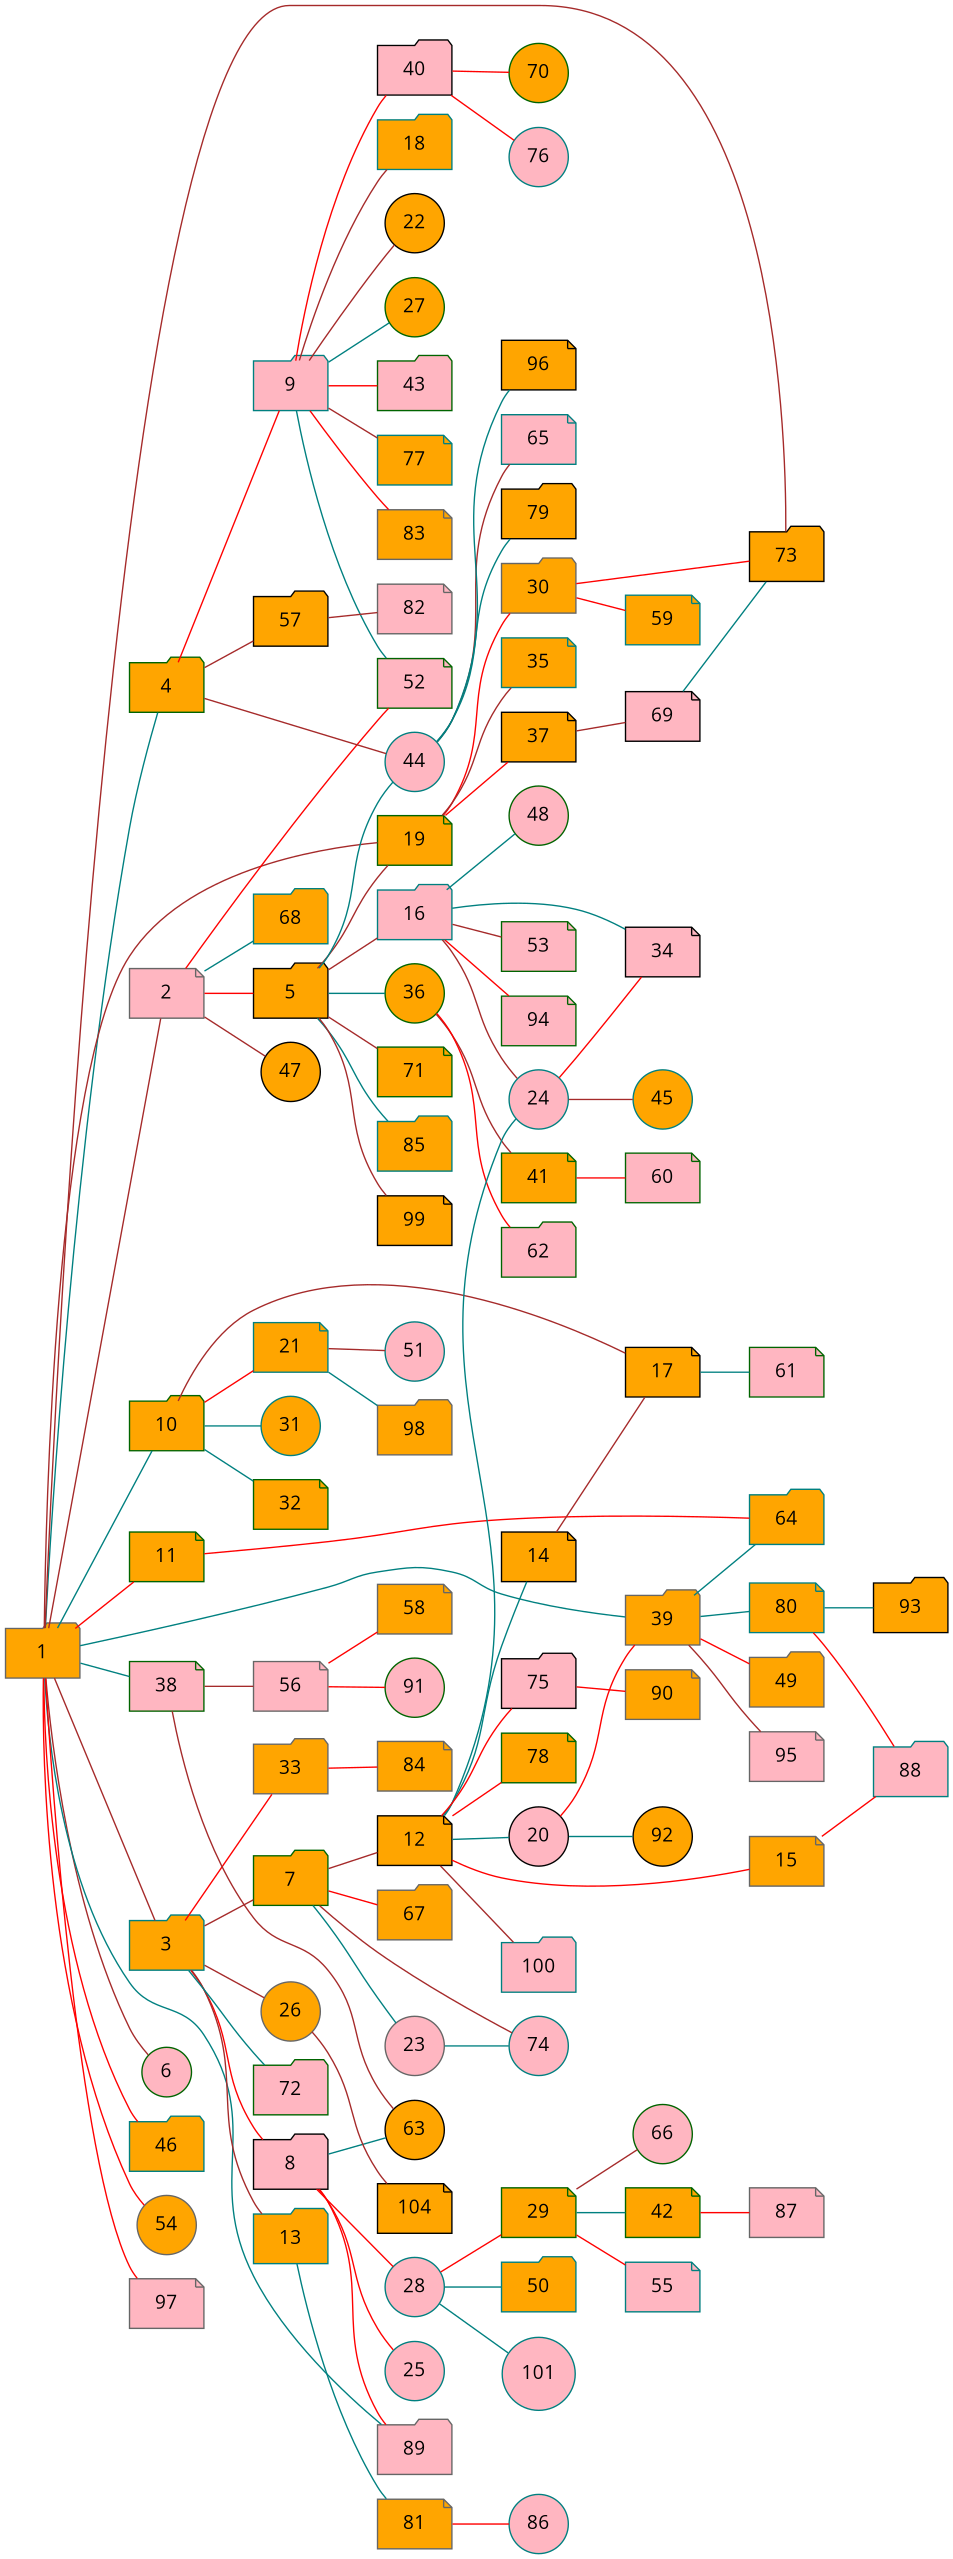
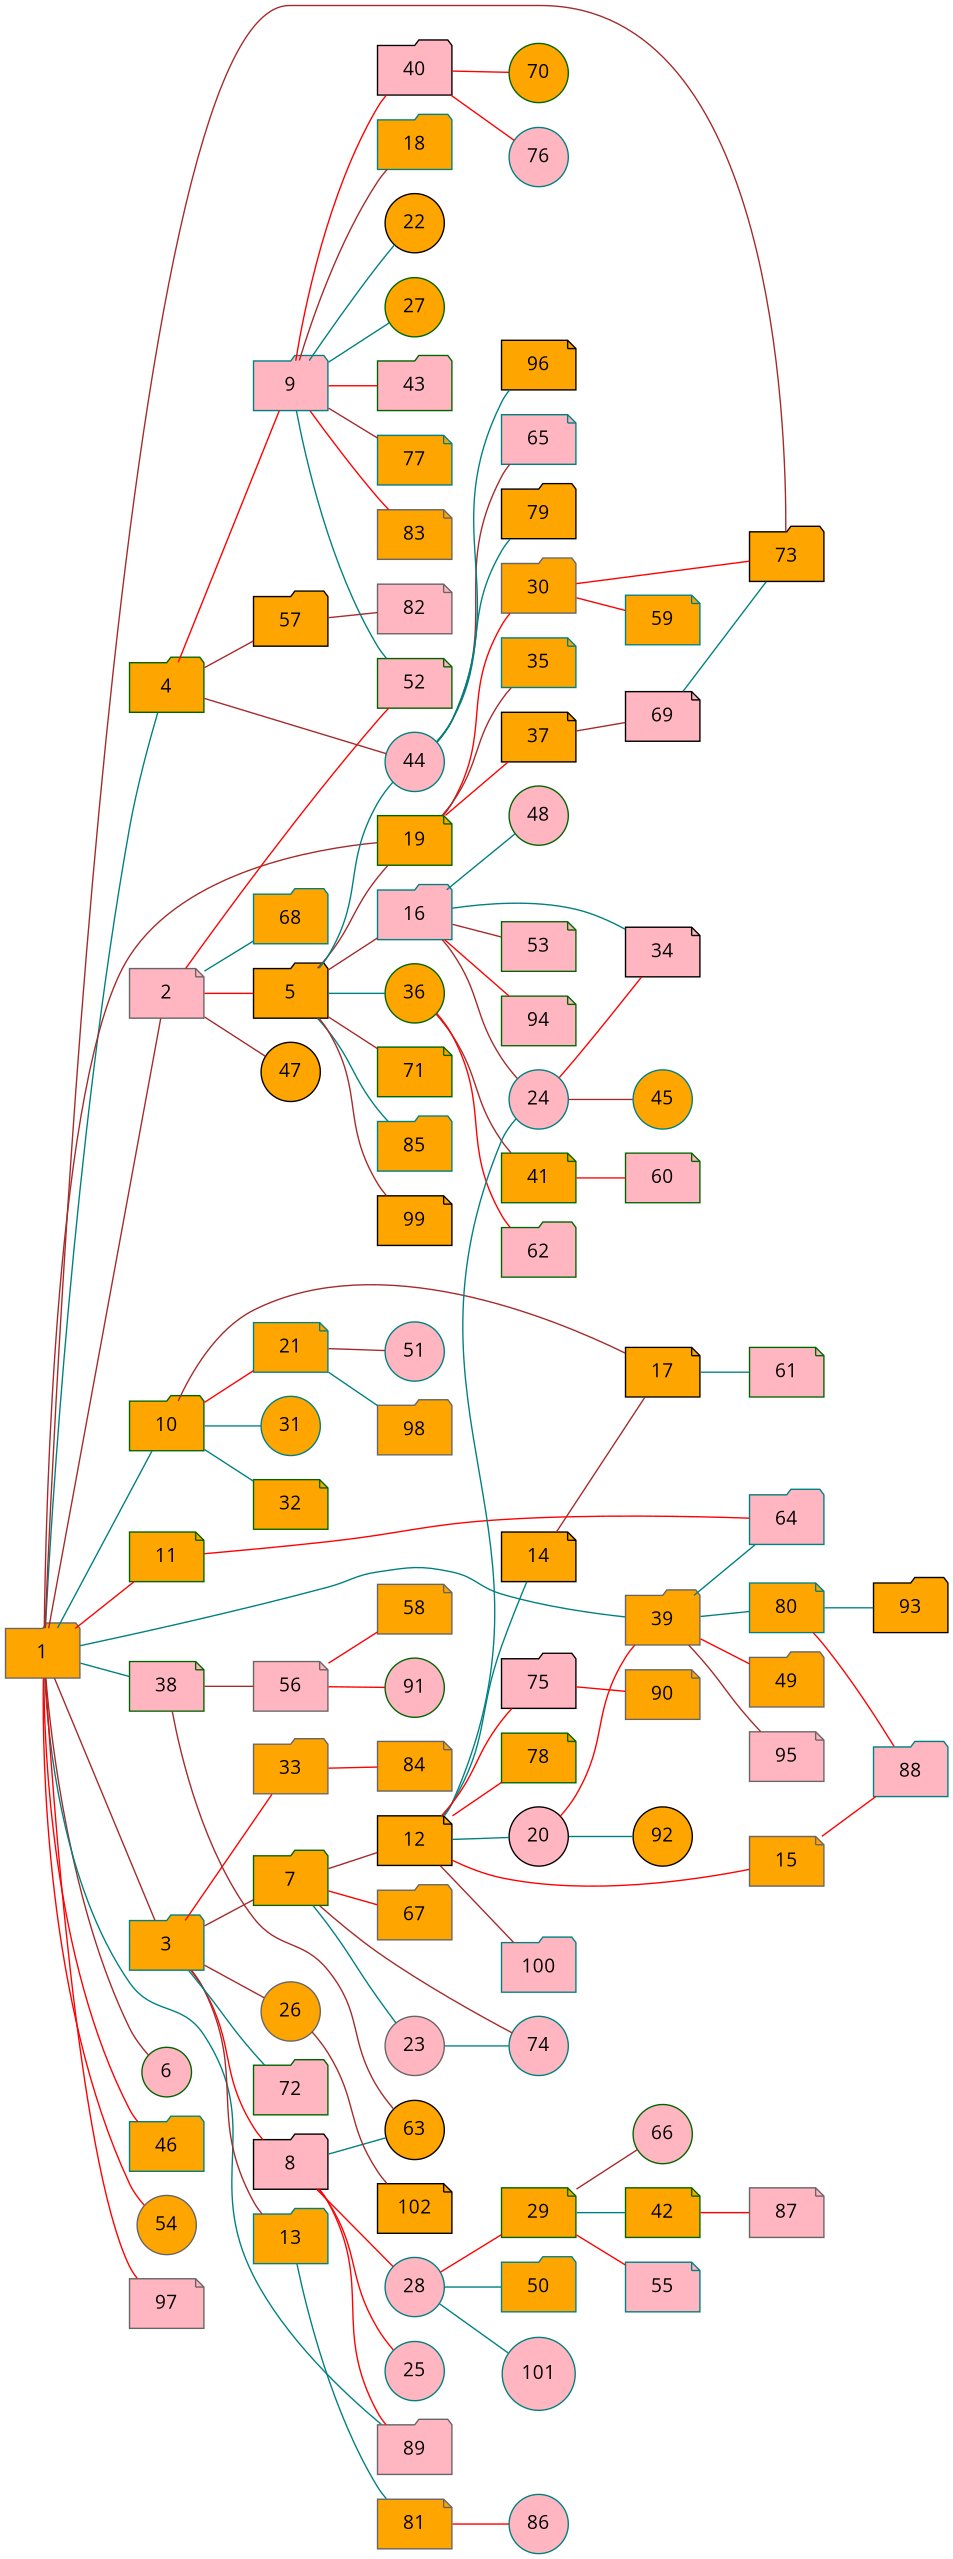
(351, 302) -> (351, 302)
(787, 1520) -> (787, 1520)
(415, 2209) -> (415, 2209)
